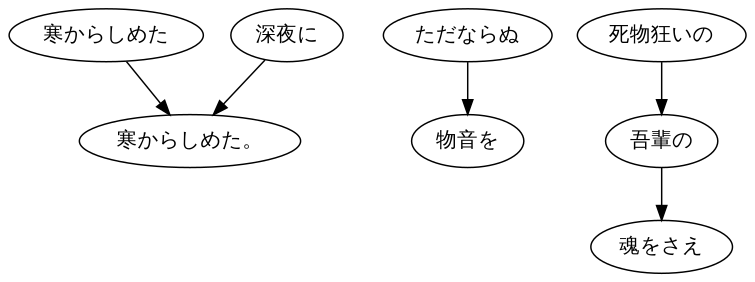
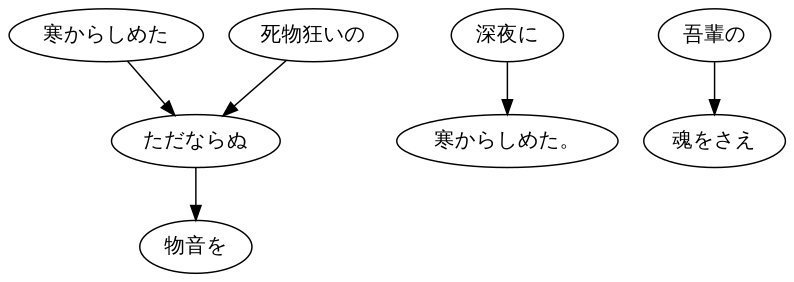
(662, 81) -> (260, 83)
(143, 82) -> (146, 83)
